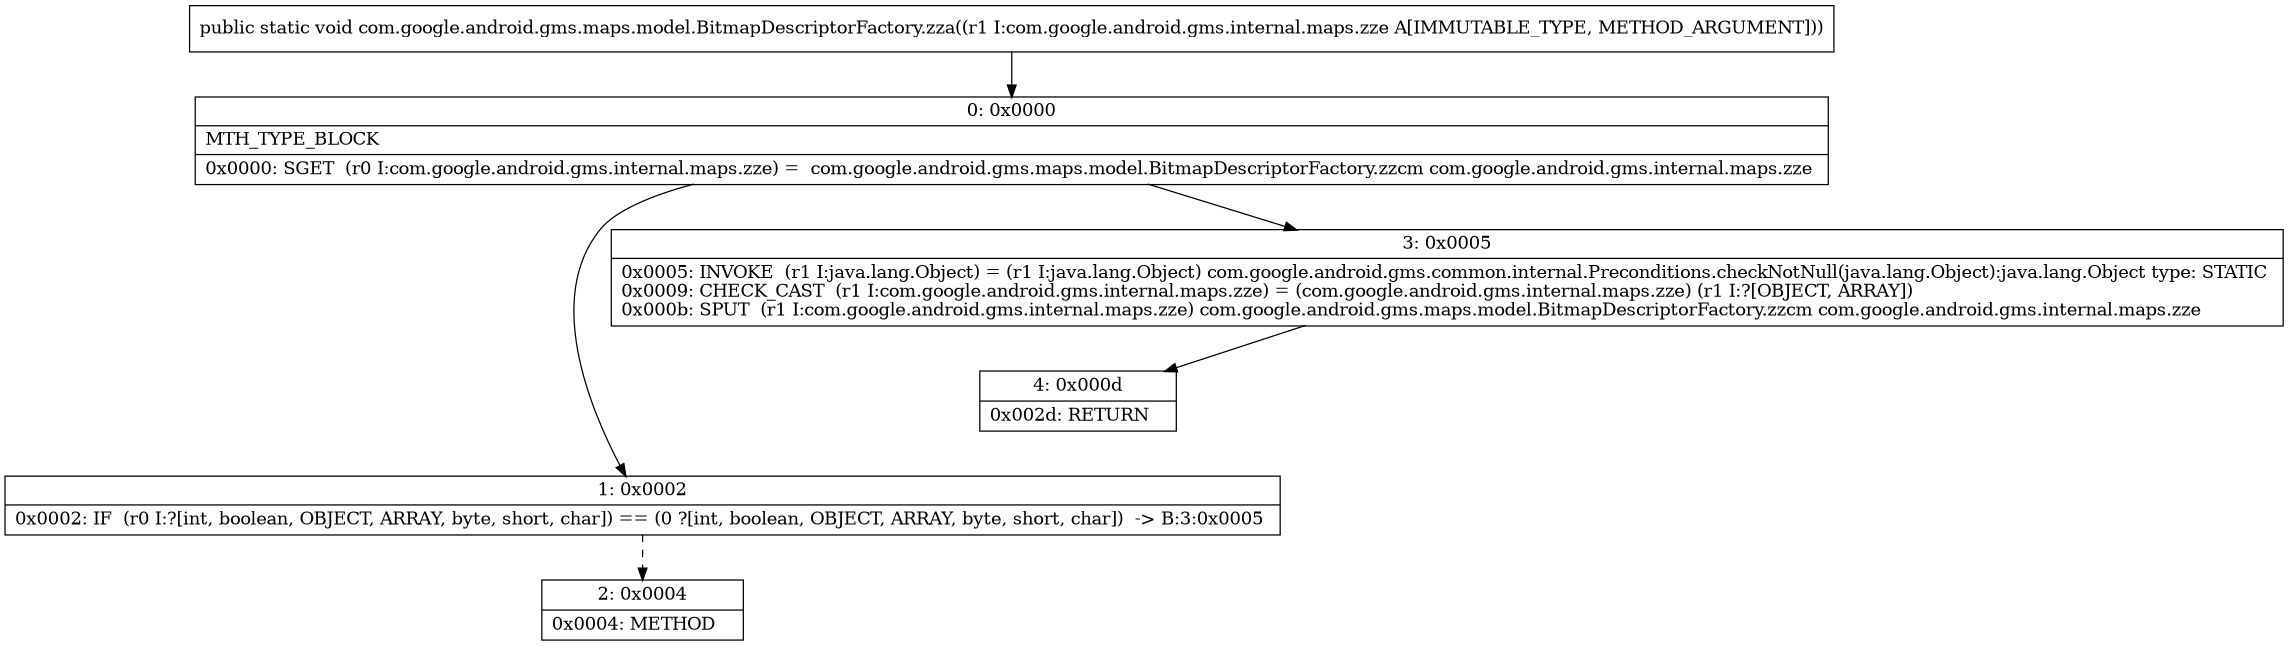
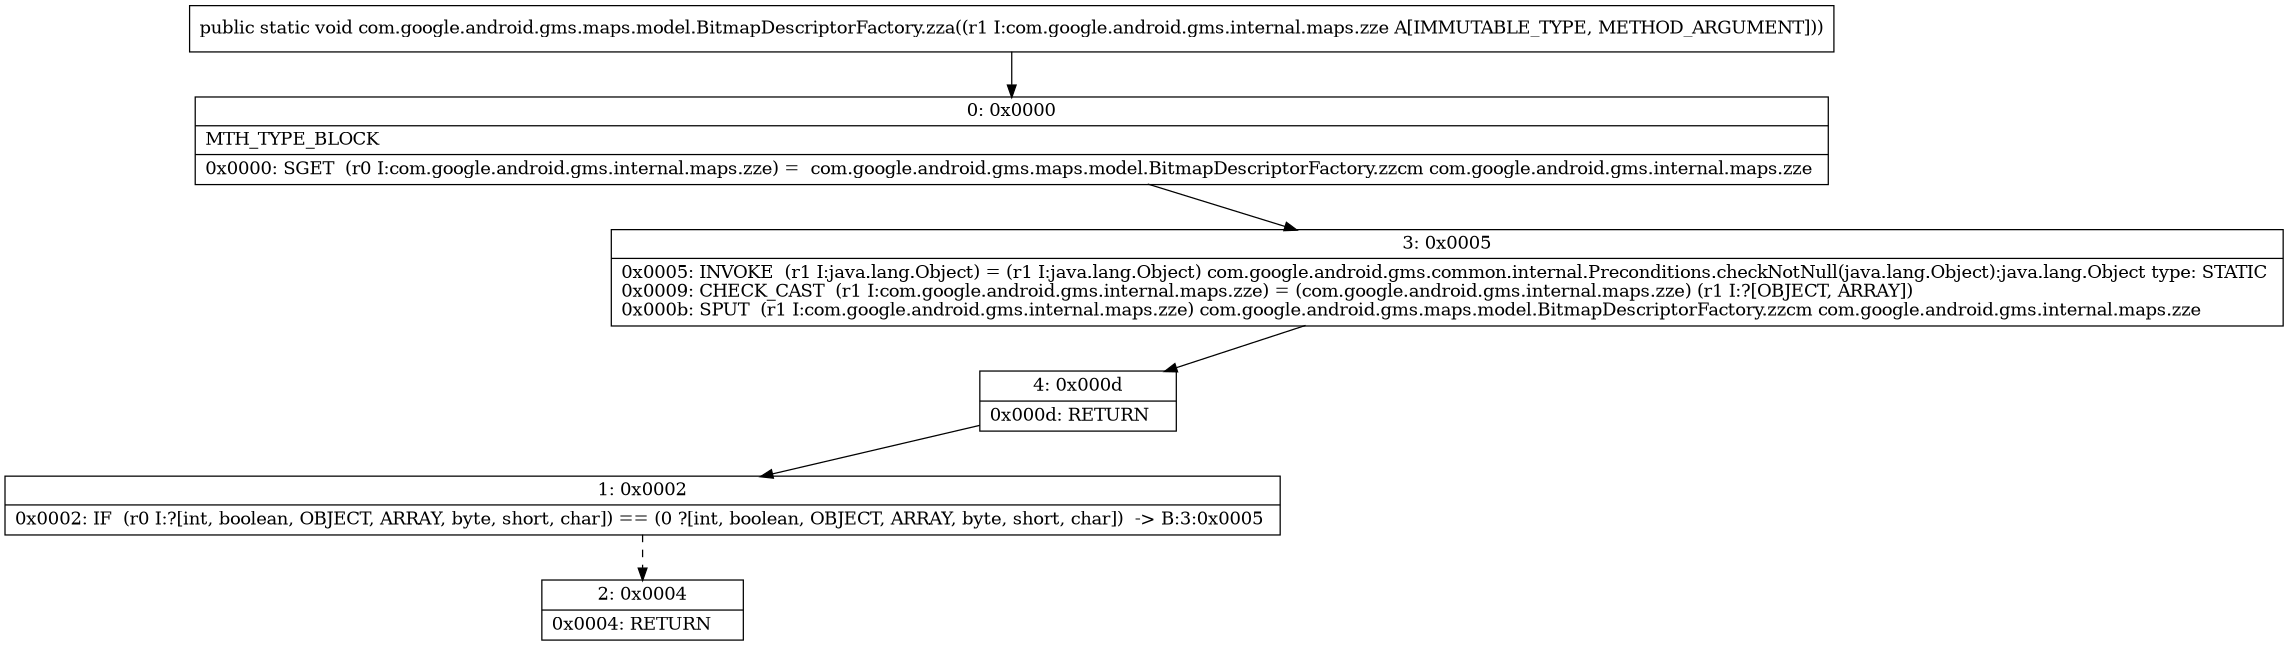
(575, 296) -> (876, 450)
(1078, 415) -> (1078, 415)
(643, 624) -> (640, 624)
